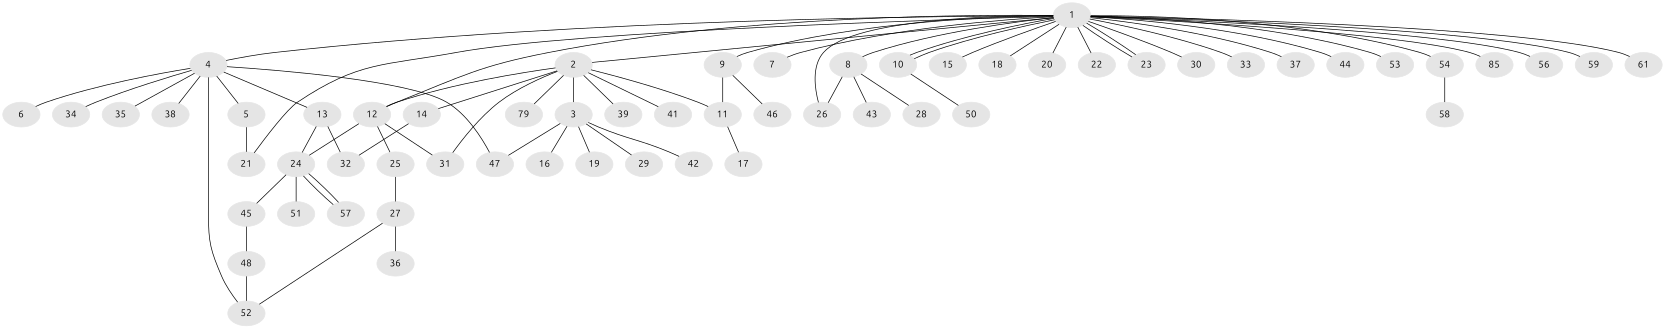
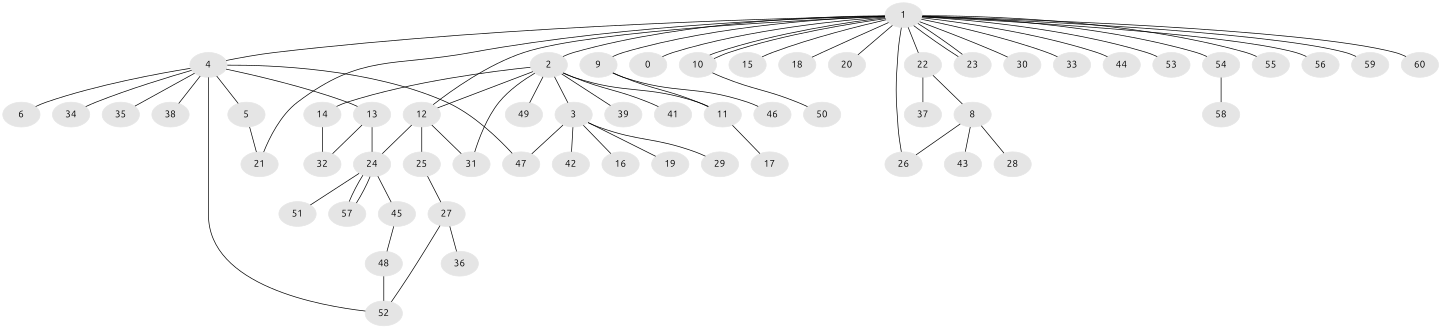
(957, 32) -> (948, 90)
(1187, 32) -> (923, 90)
(772, 65) -> (648, 65)
(1494, 65) -> (1271, 65)
(1644, 65) -> (1420, 65)
(524, 115) -> (524, 115)
